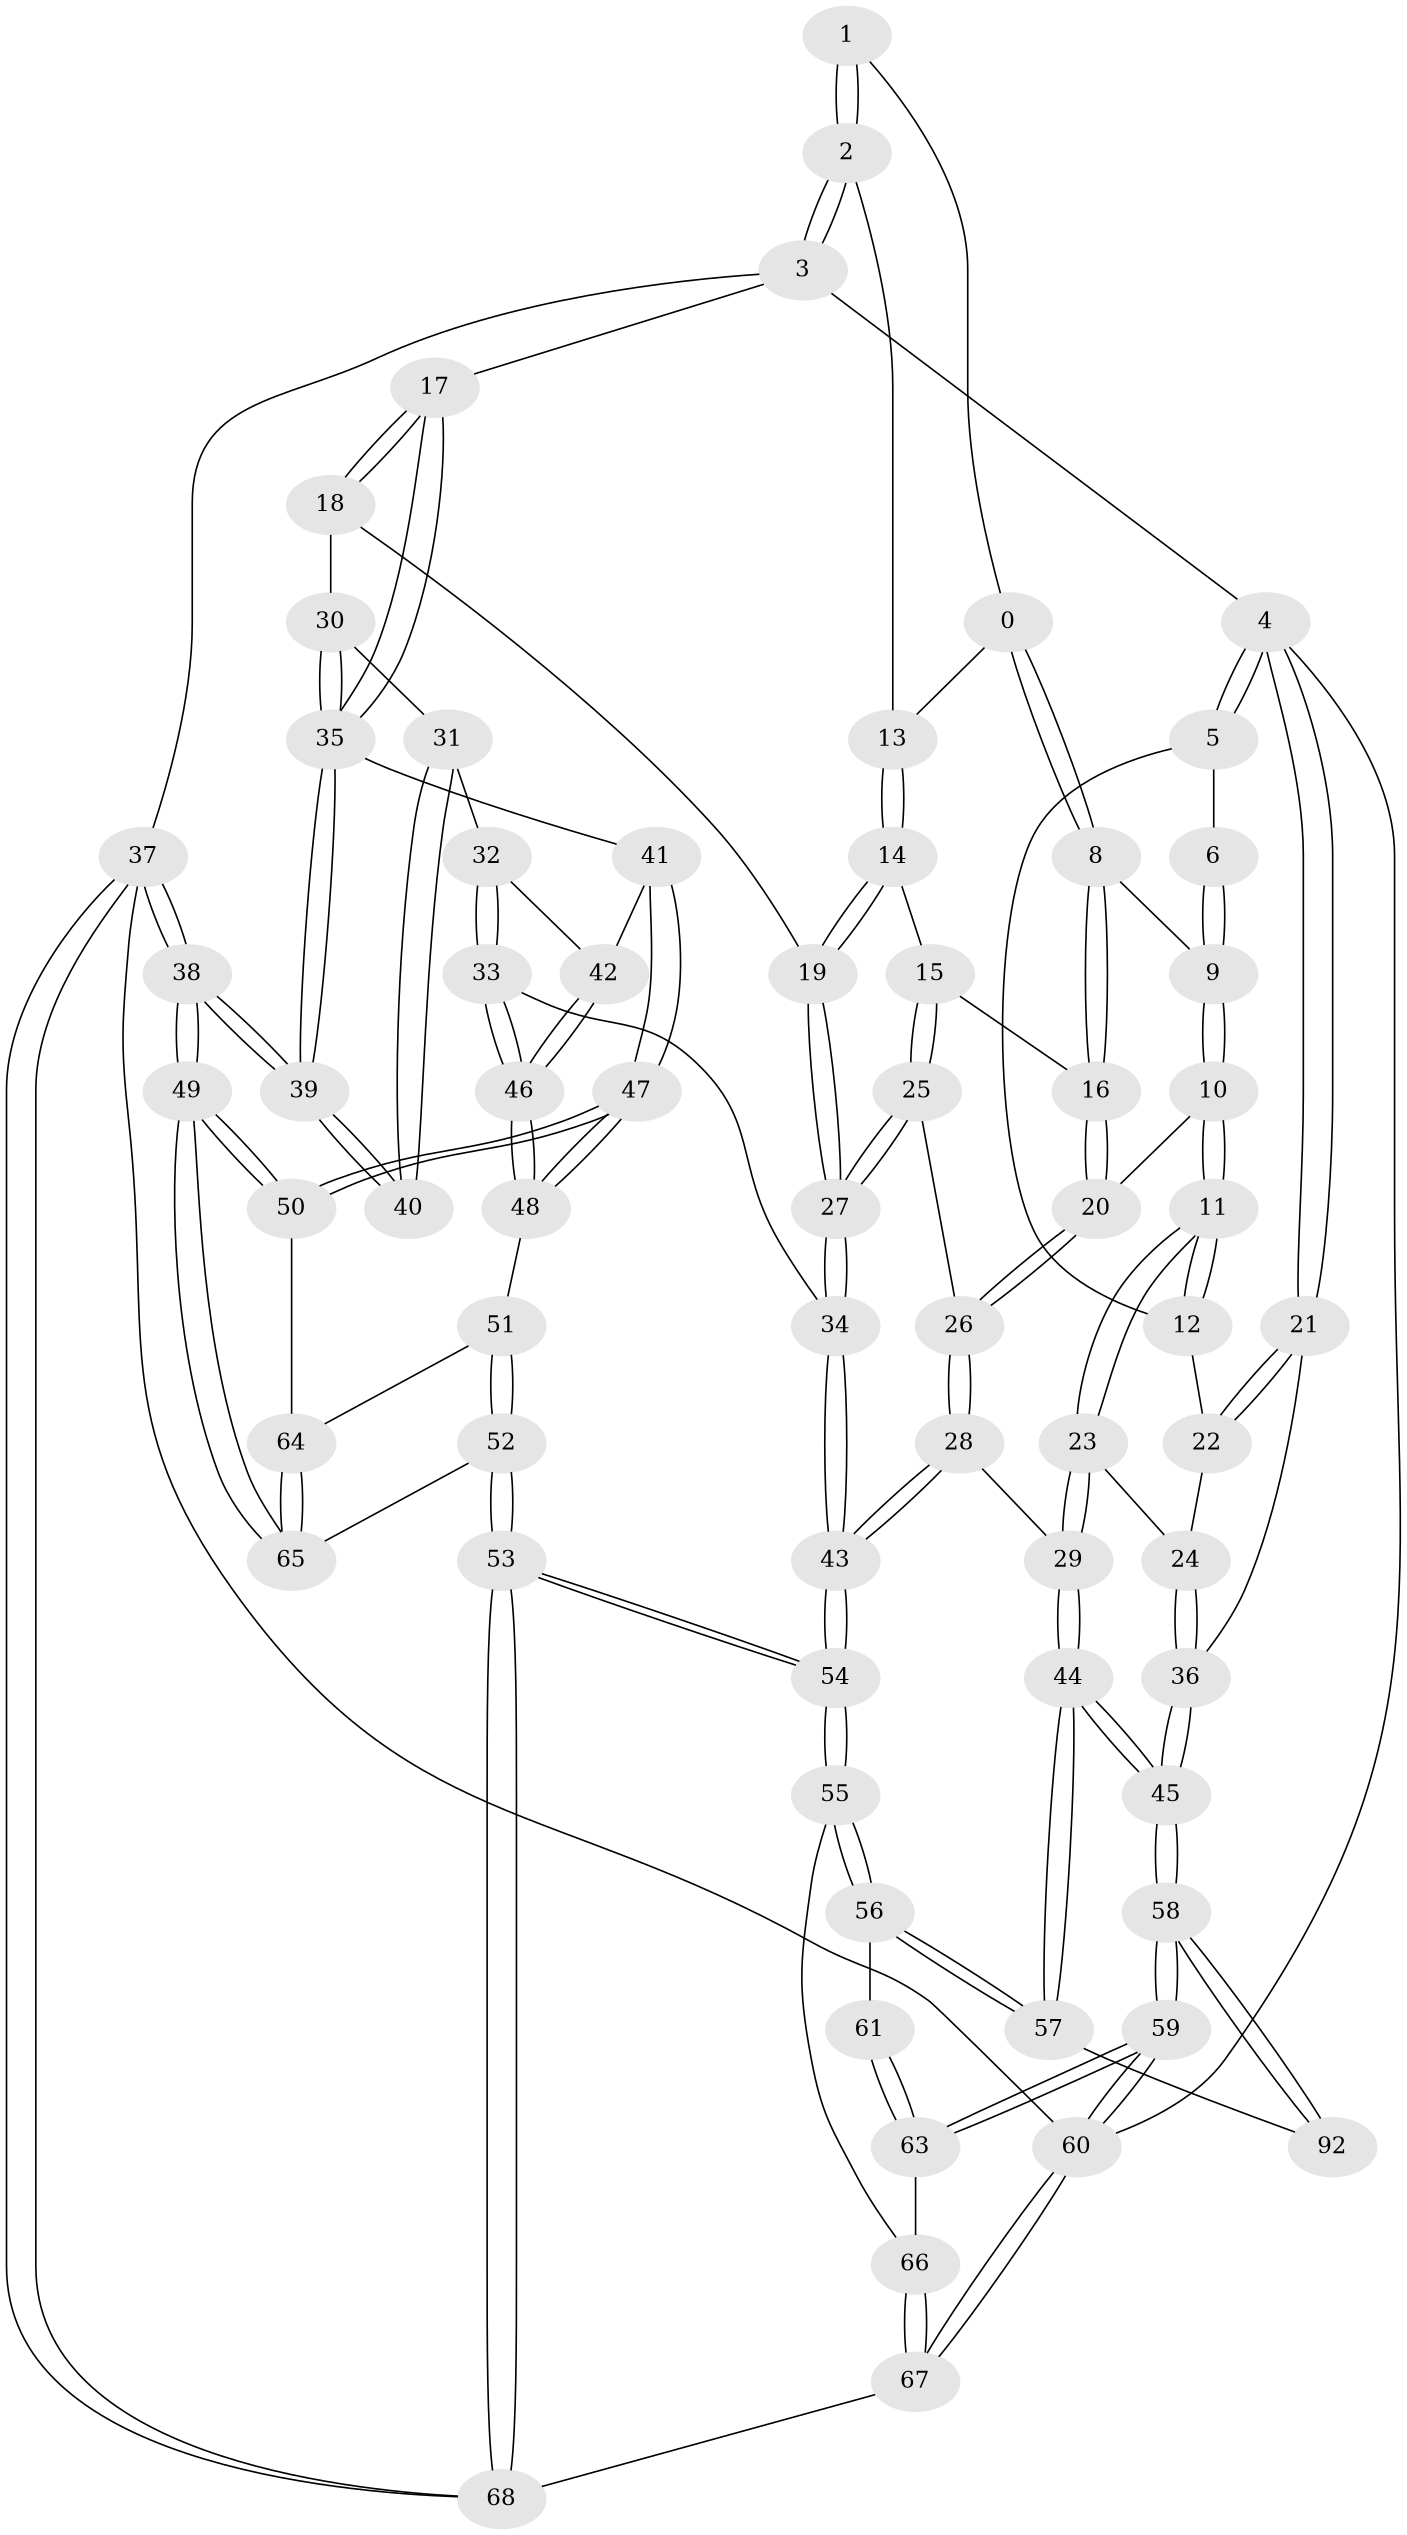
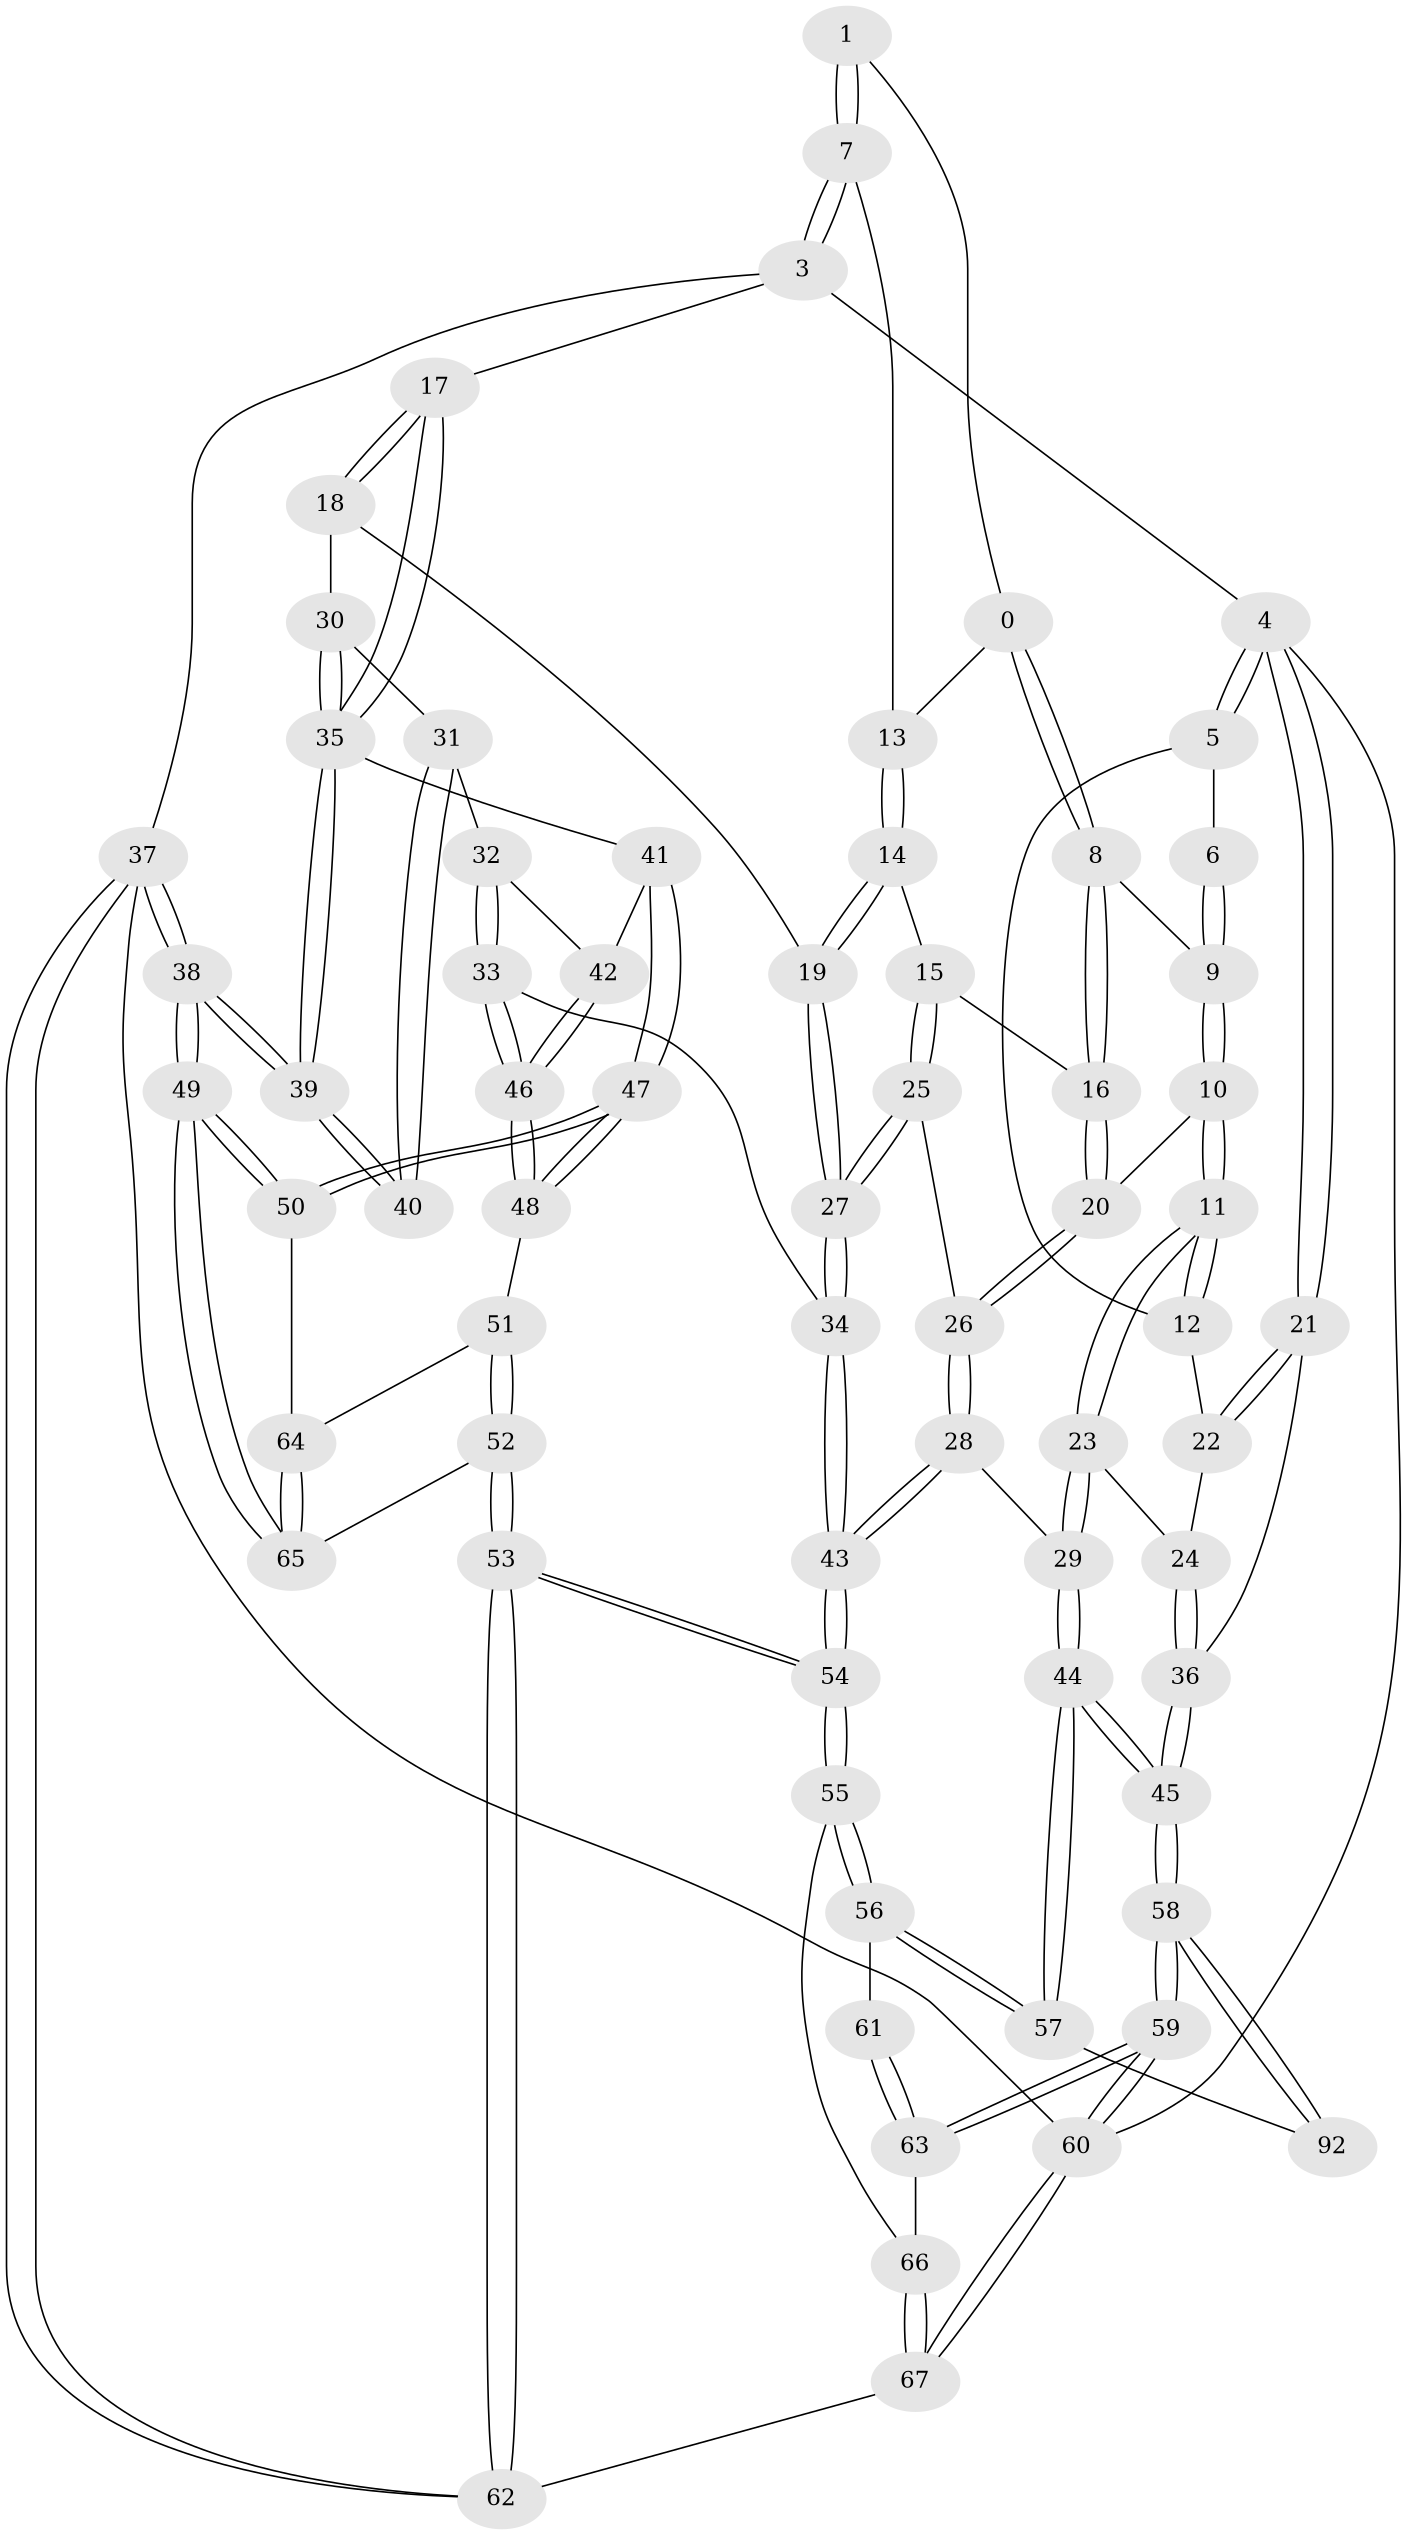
(847, 153) -> (847, 153)
(502, 2499) -> (502, 2499)
